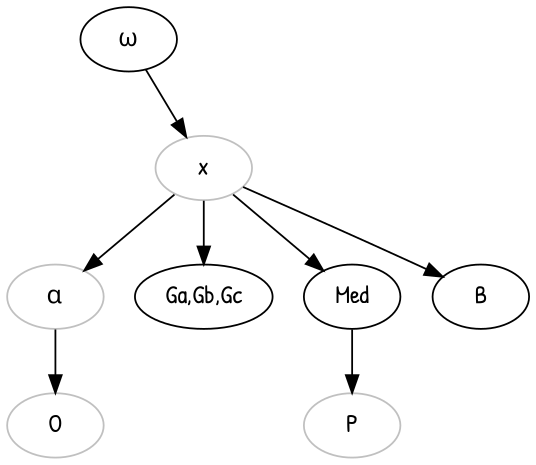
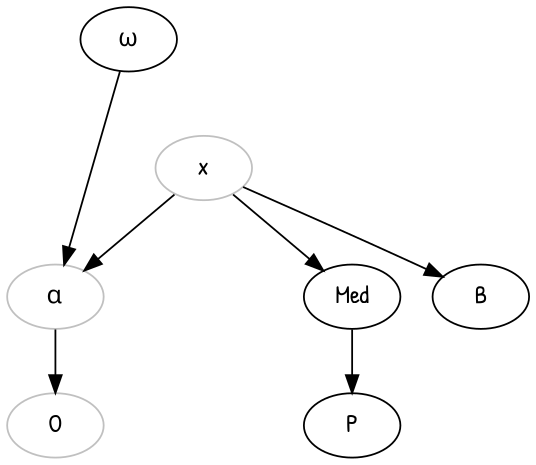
(161, 95) -> (95, 159)
(204, 297) -> none
(352, 425) -> (352, 425)
